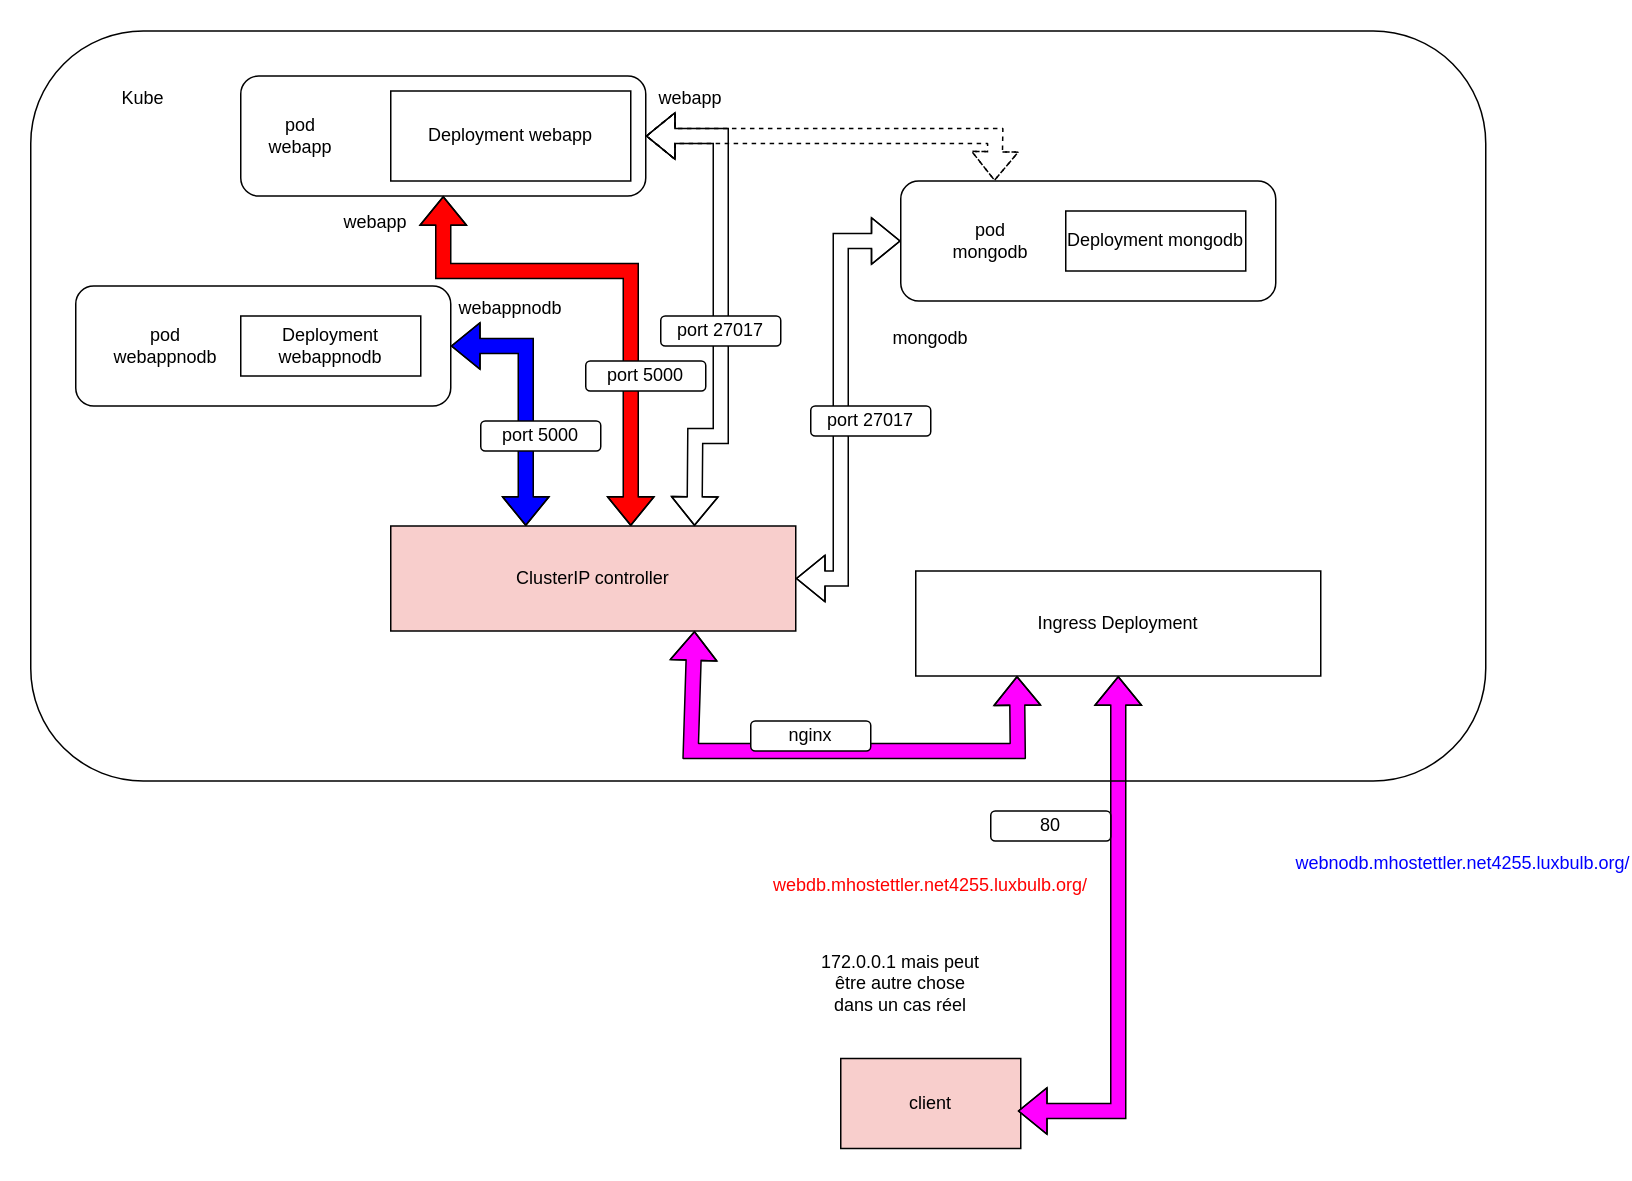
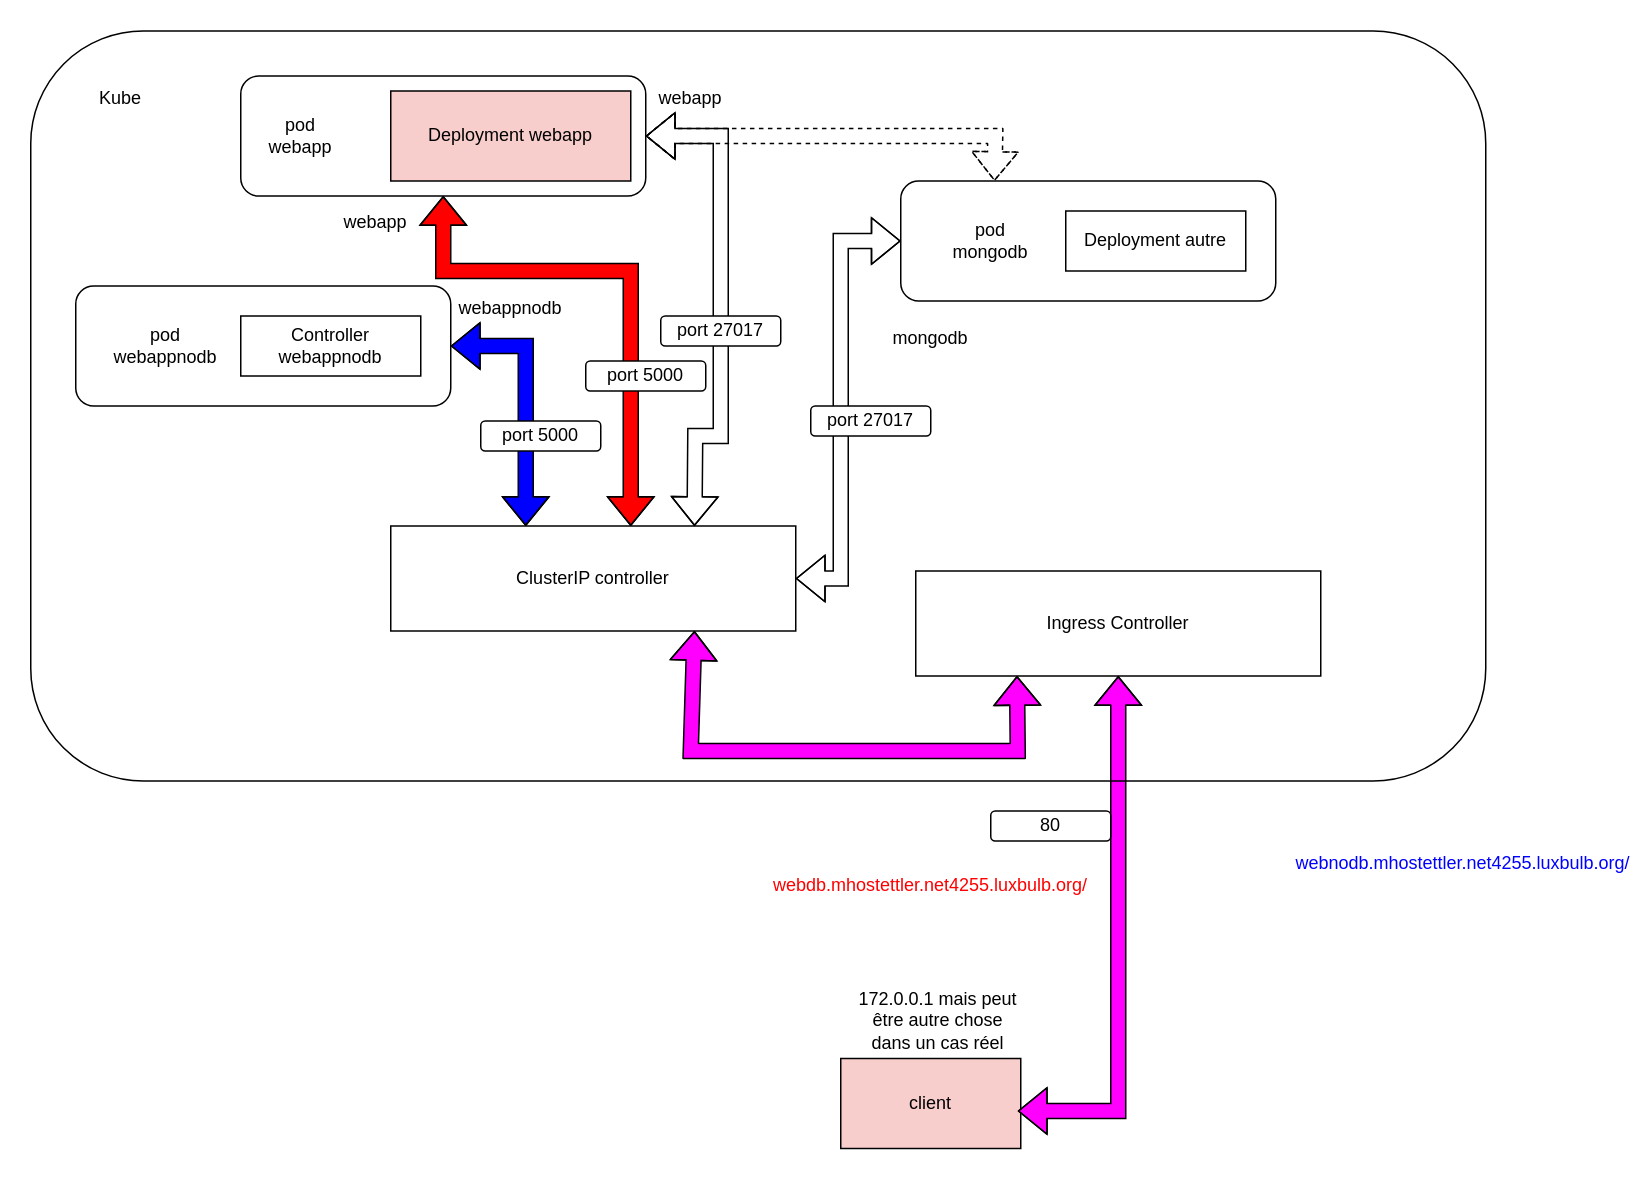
(143, 98) -> (121, 98)
(511, 136) -> (511, 136)
(1156, 241) -> (1156, 241)
(331, 346) -> (331, 346)
(593, 578) -> (593, 578)
(1118, 623) -> (1118, 623)
(811, 736) -> none
(901, 983) -> (938, 1021)
